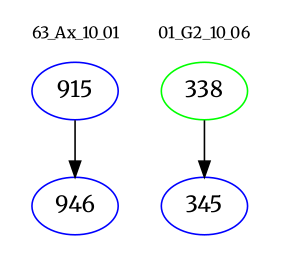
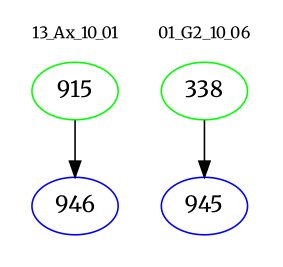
(76, 34) -> (76, 34)
(75, 91) -> (75, 91)
(204, 206) -> (204, 206)
